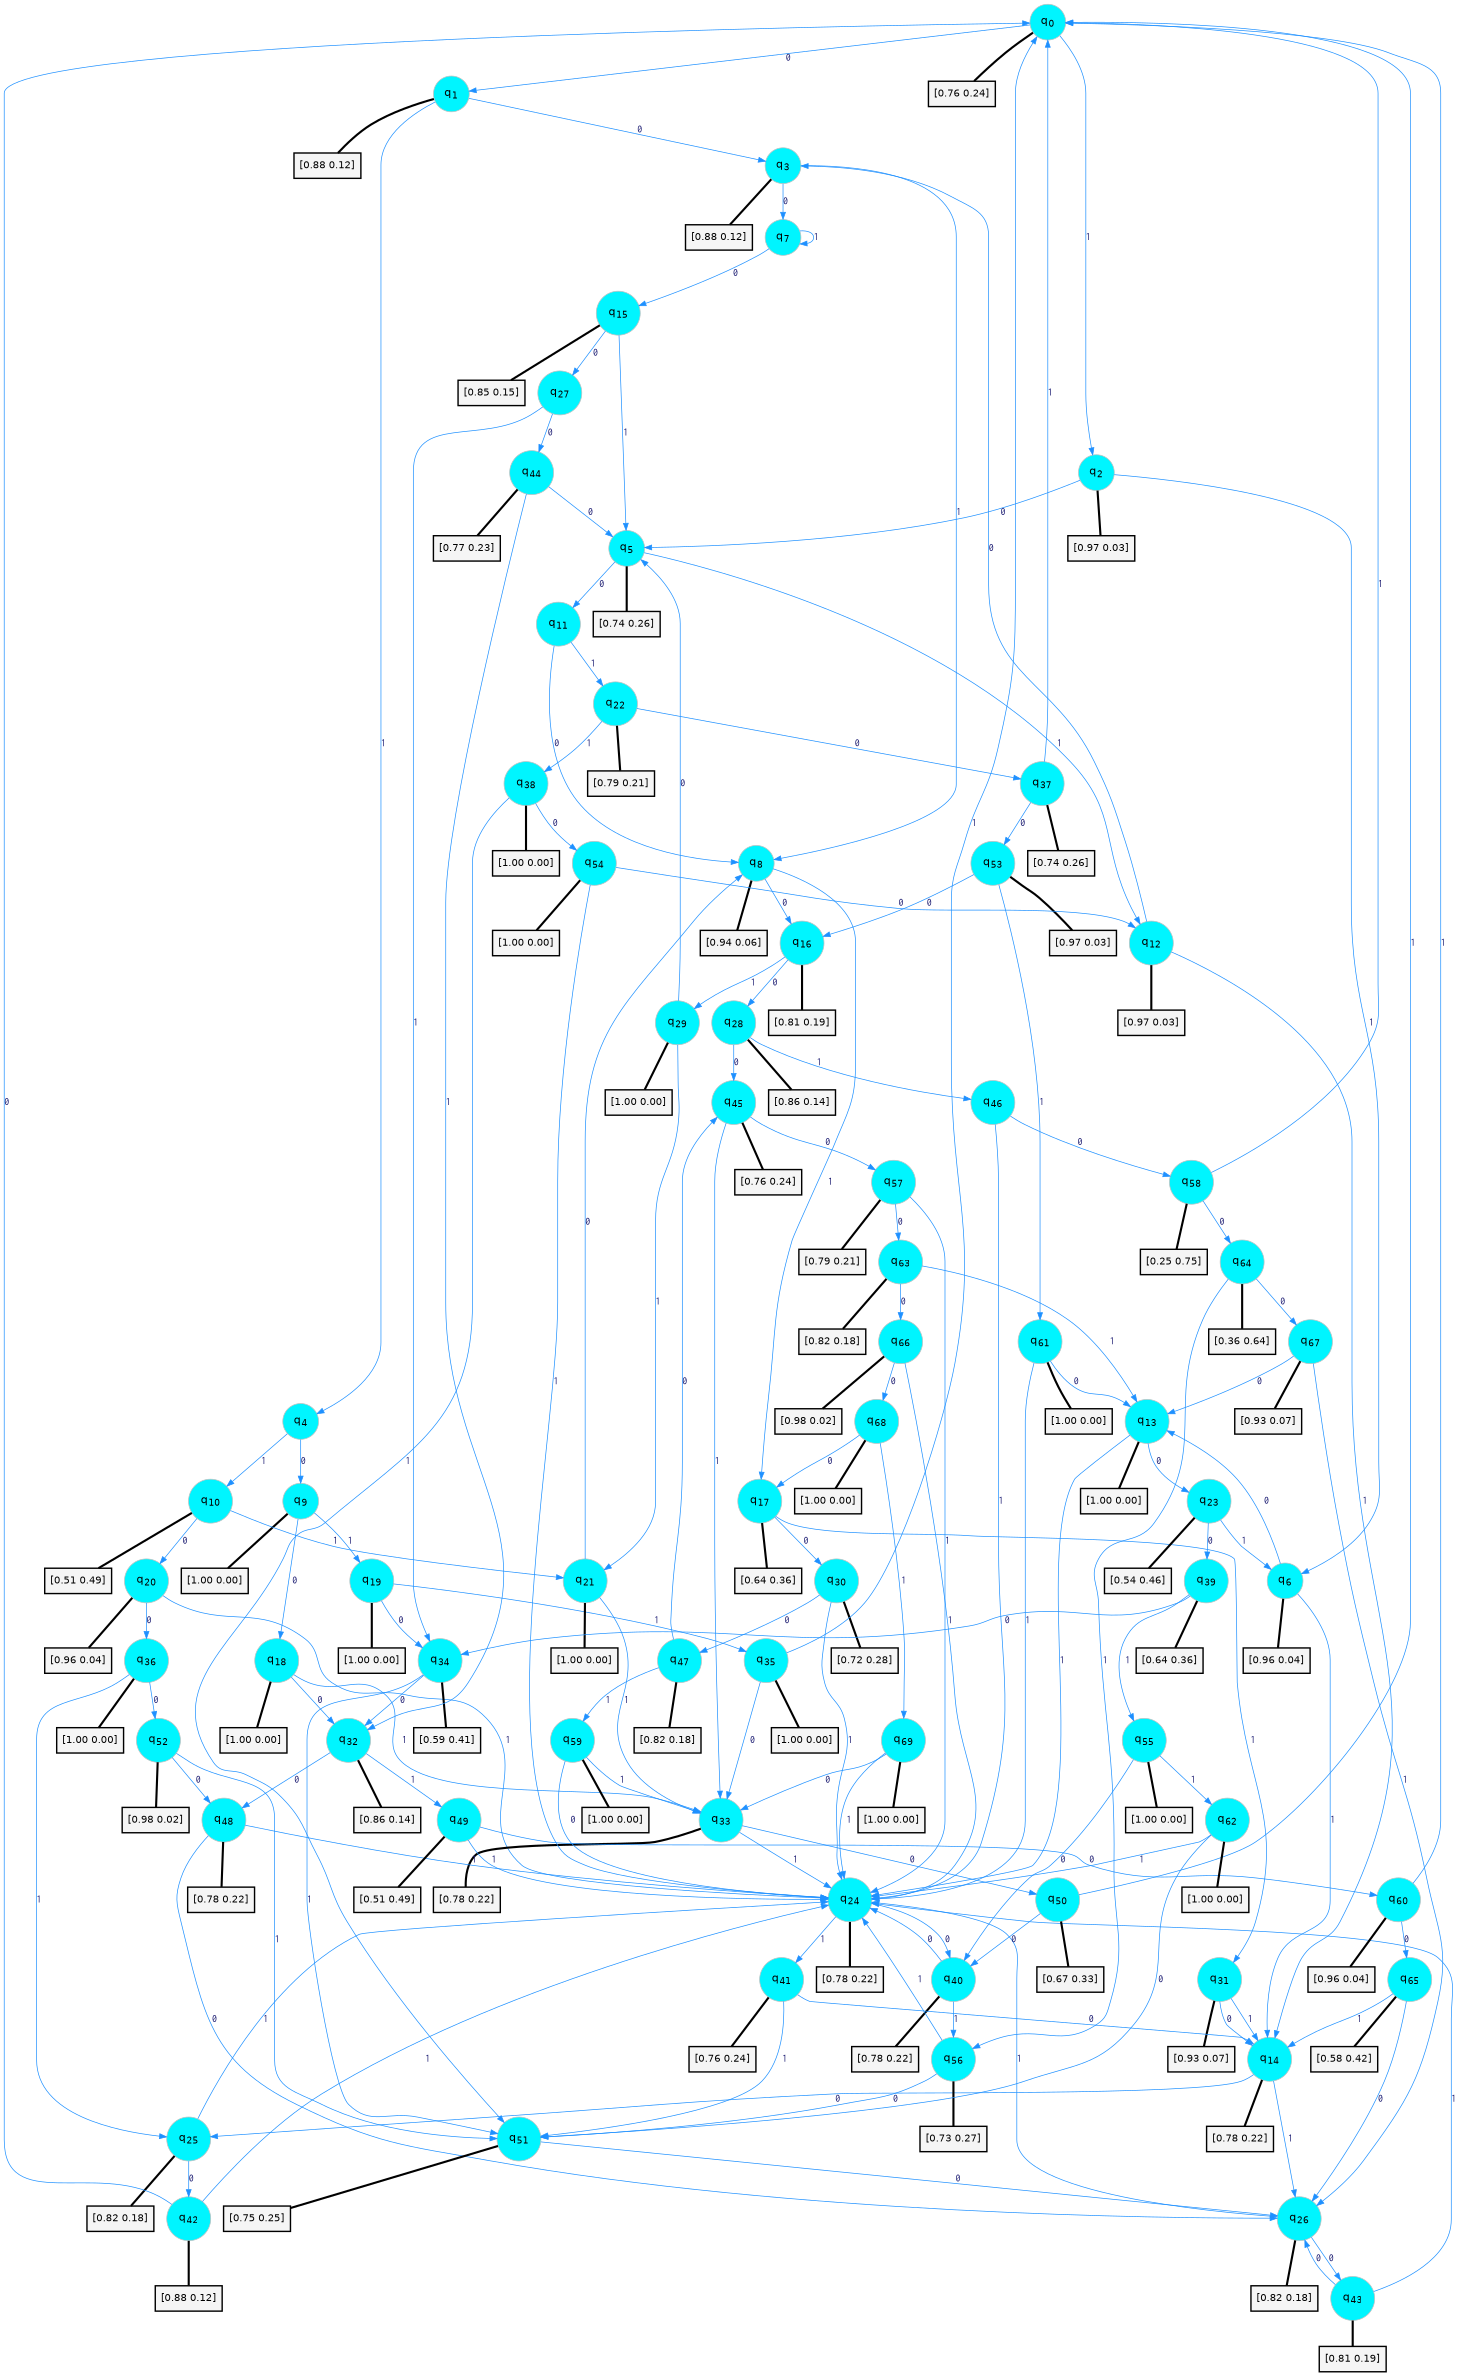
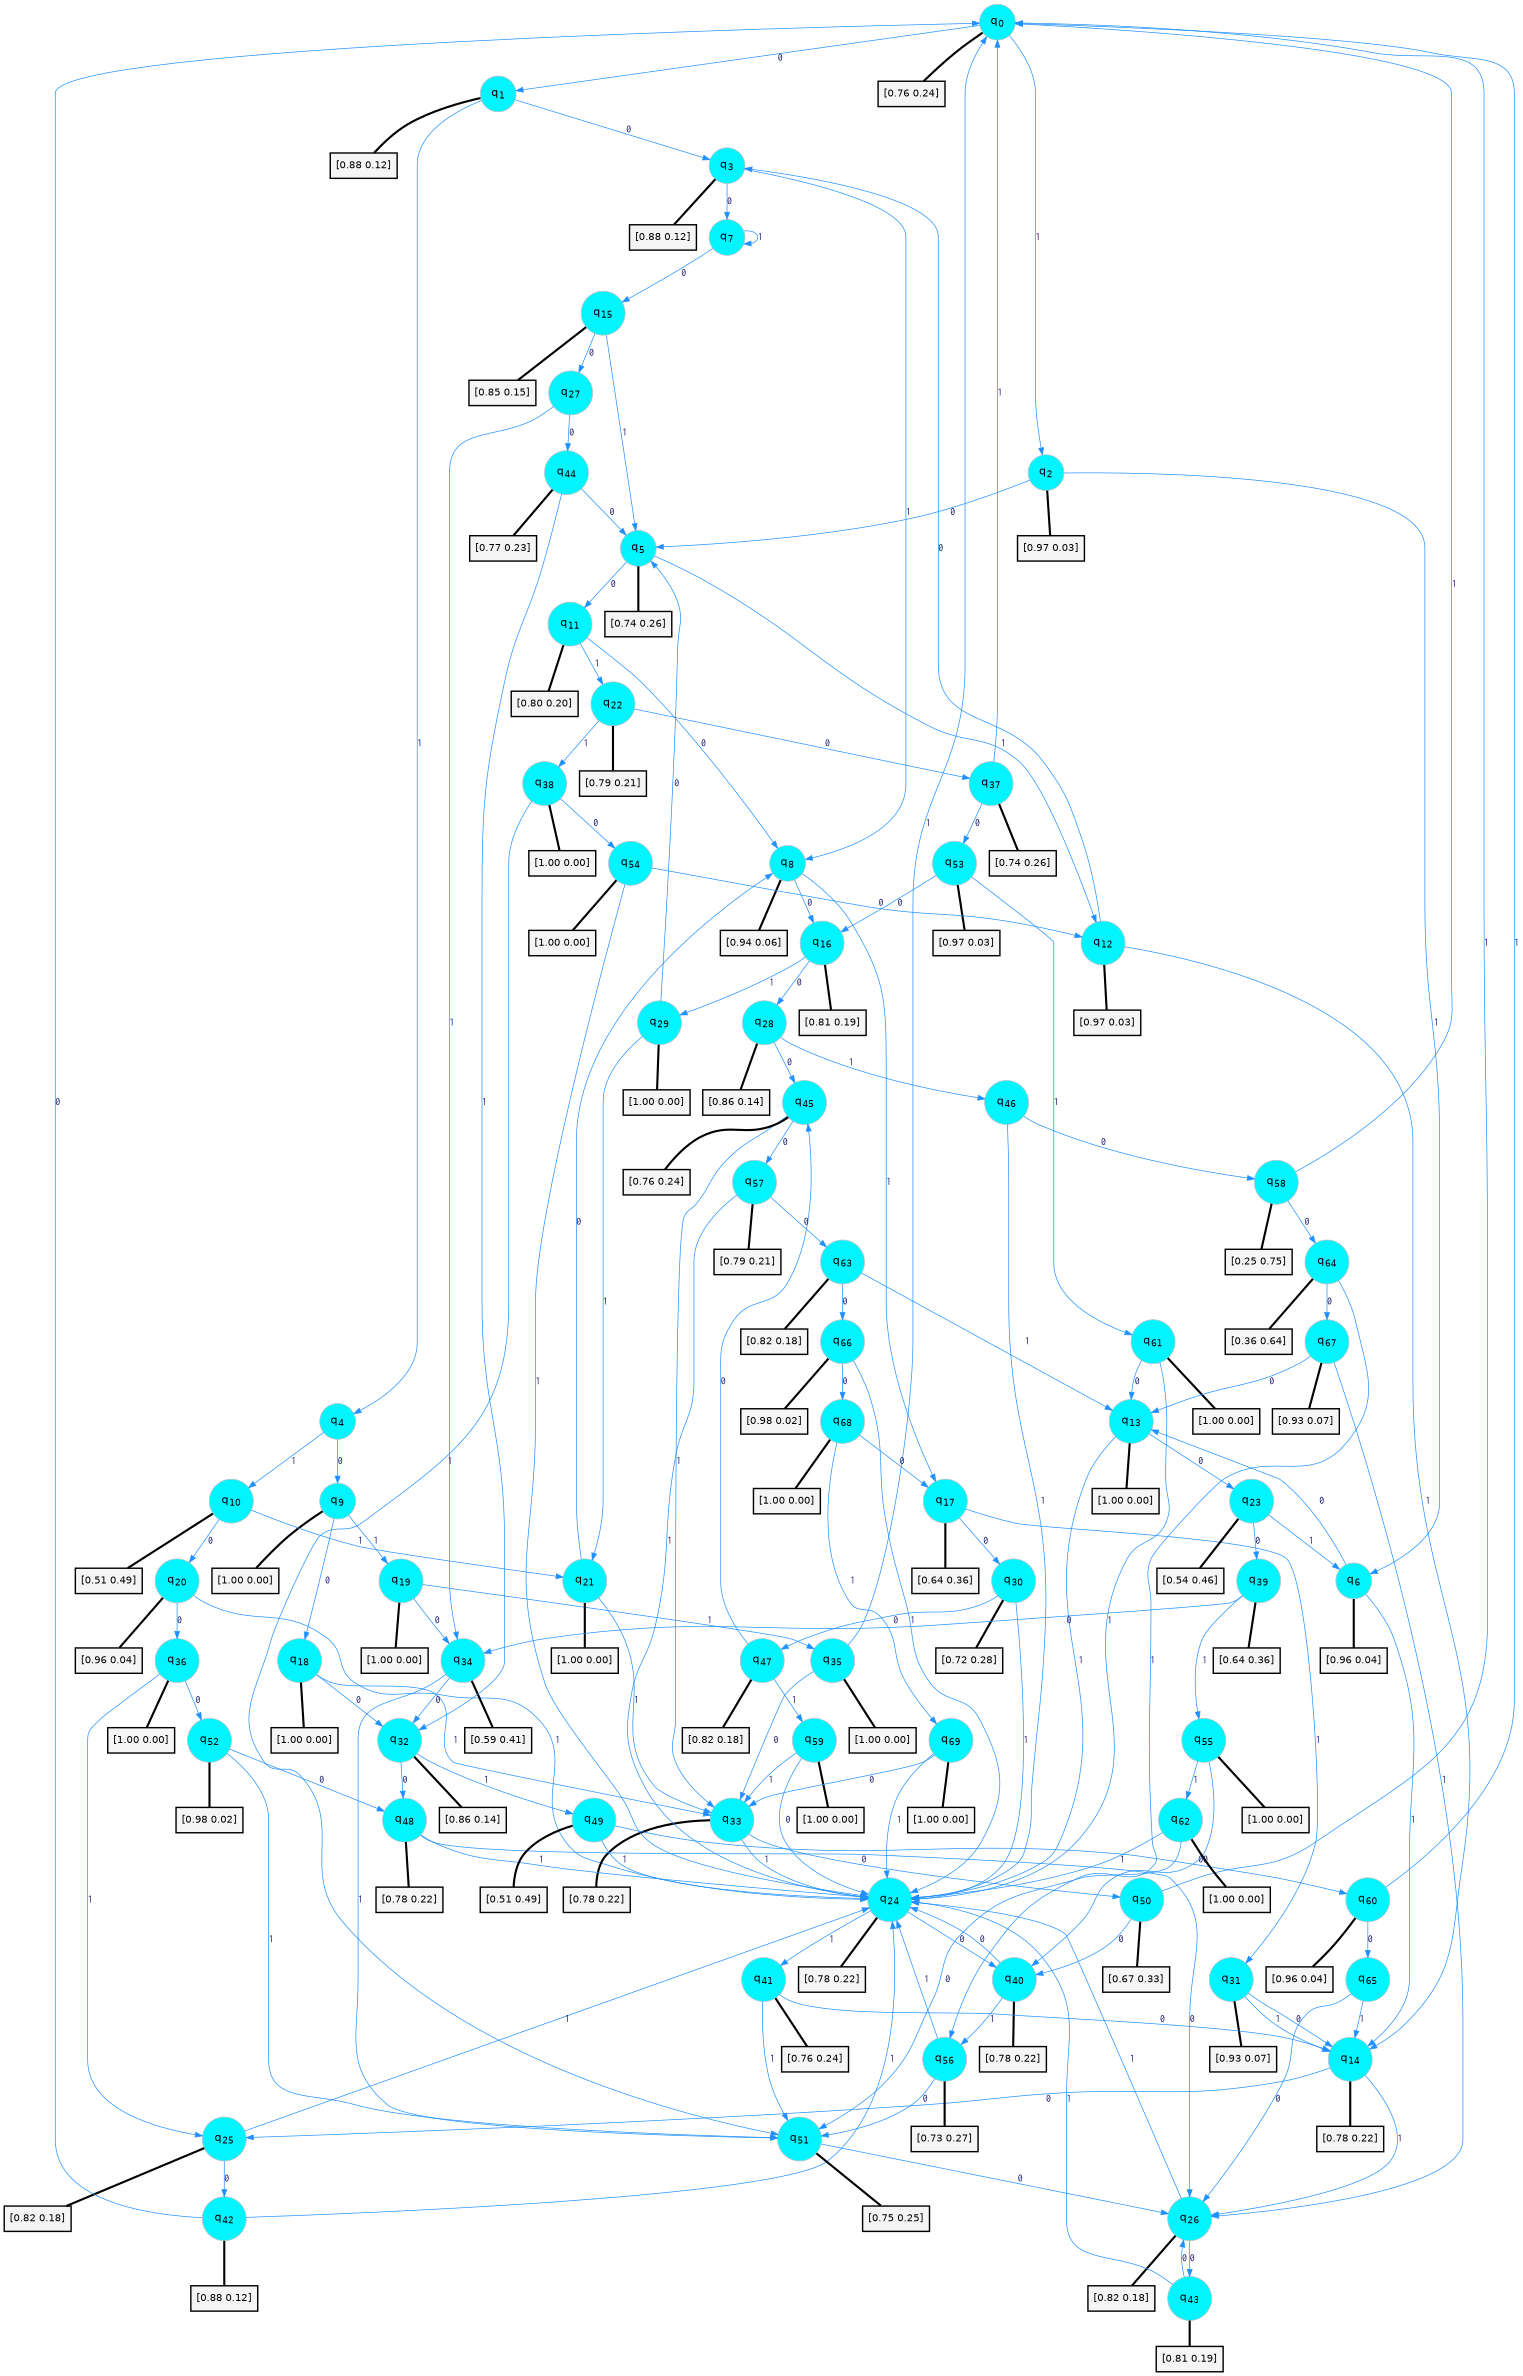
none -> (545, 704)
(1344, 2059) -> none
